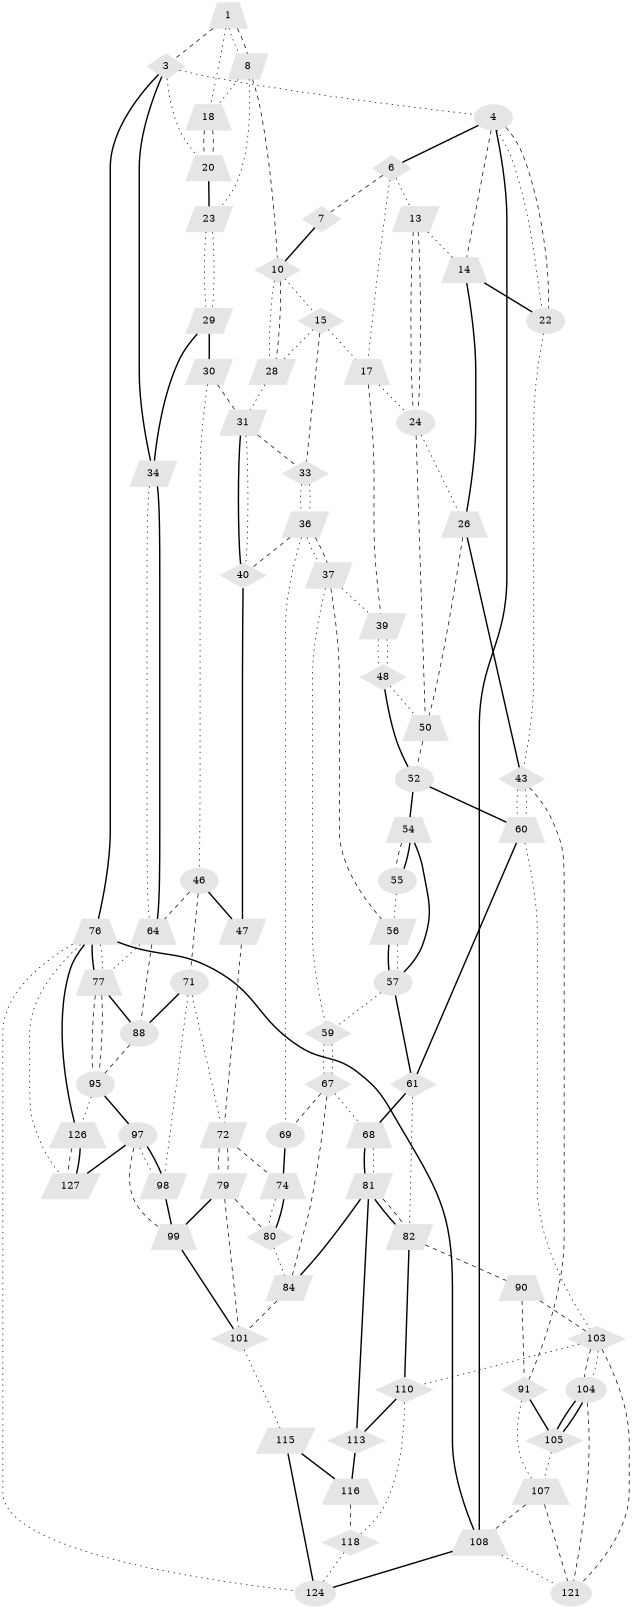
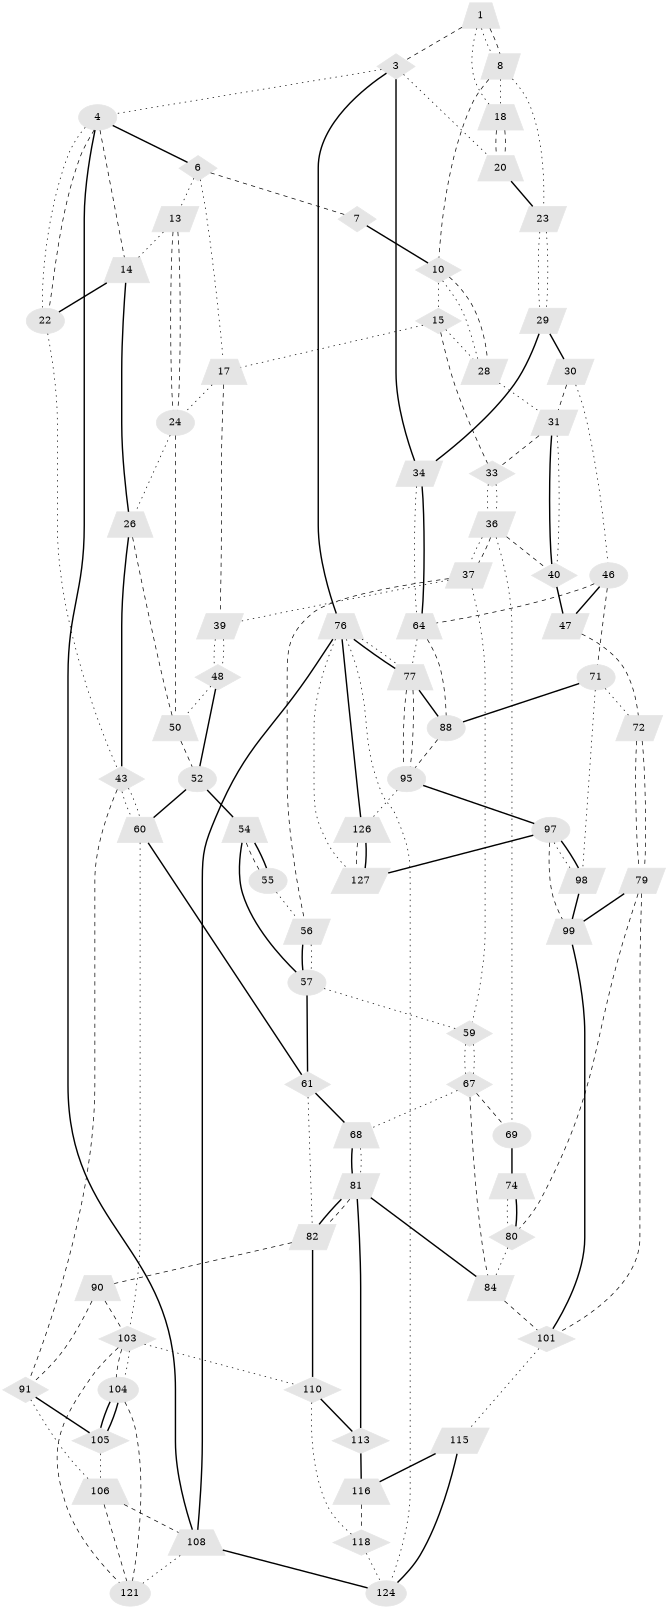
(253, 1161) -> none
(541, 1492) -> (101, 1492)
